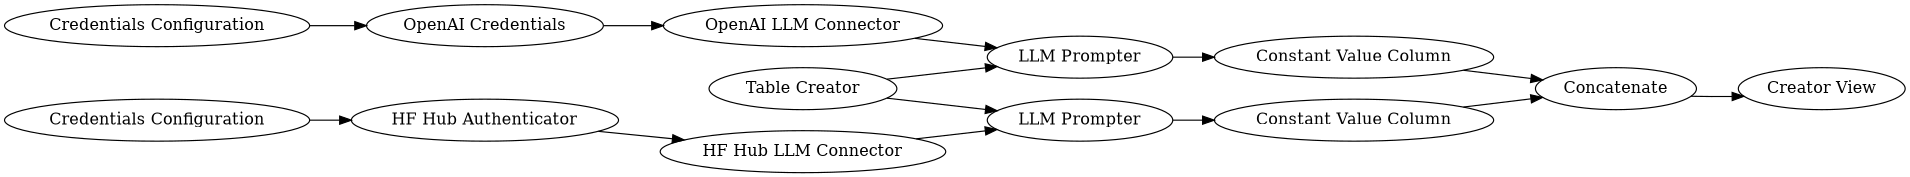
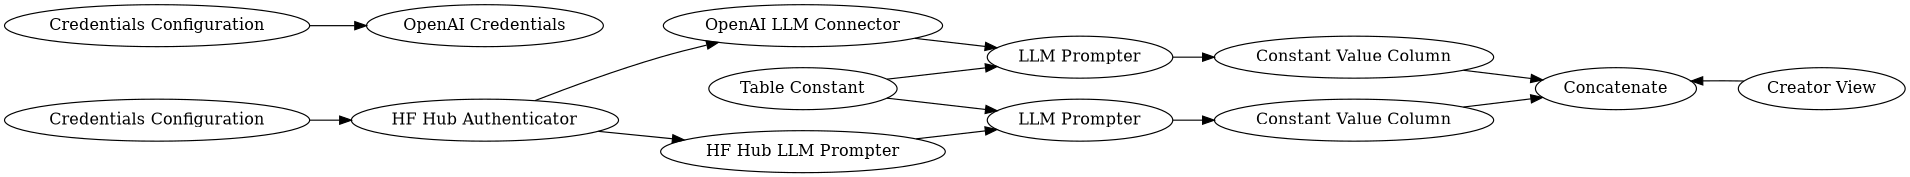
(628, 26) -> (620, 70)
(803, 89) -> (803, 89)
(1712, 97) -> (1723, 81)
(803, 152) -> (803, 152)
